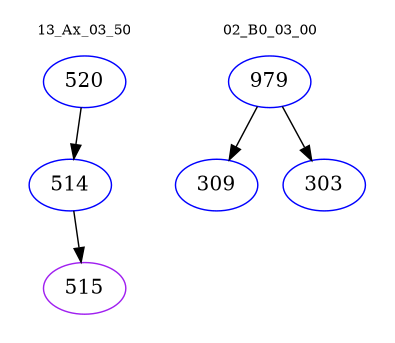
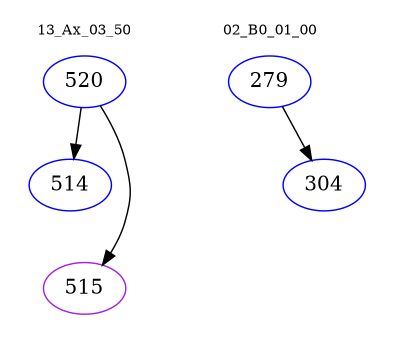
(270, 31) -> (270, 31)
(270, 82) -> (270, 82)
(217, 185) -> none
(324, 185) -> (324, 185)
(76, 229) -> (129, 178)
